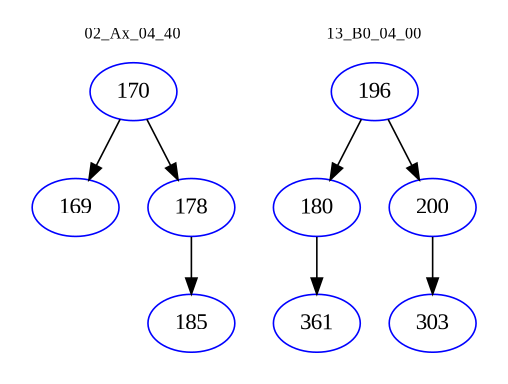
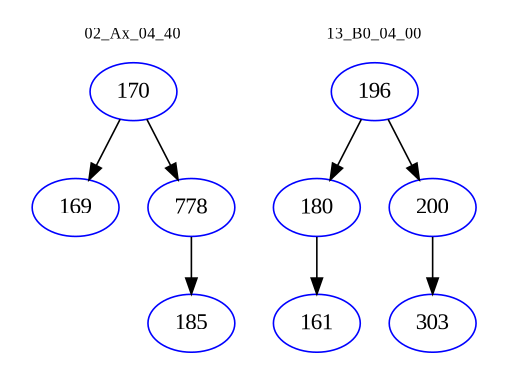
(191, 207) -> (191, 207)
(317, 323) -> (317, 323)
